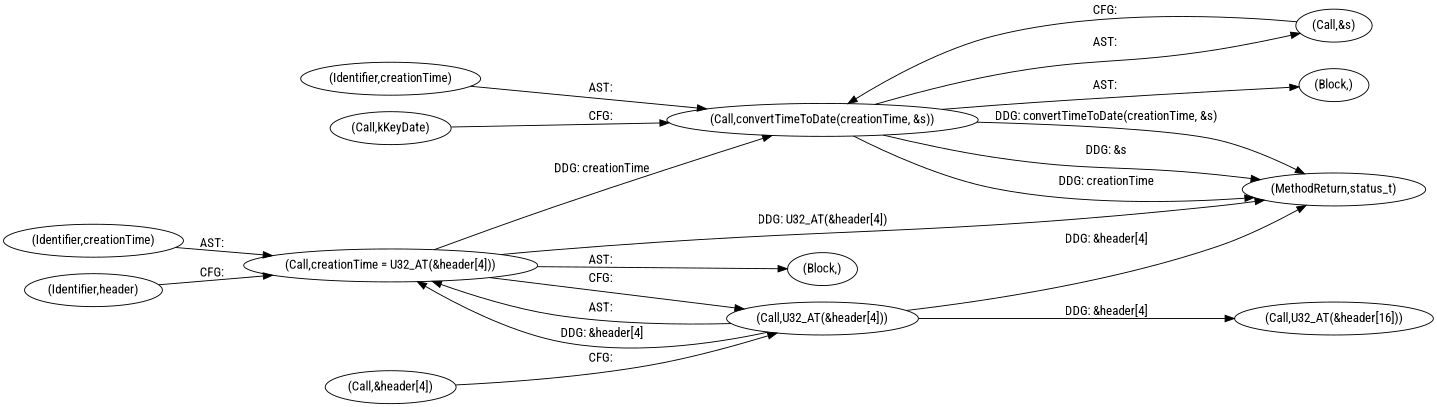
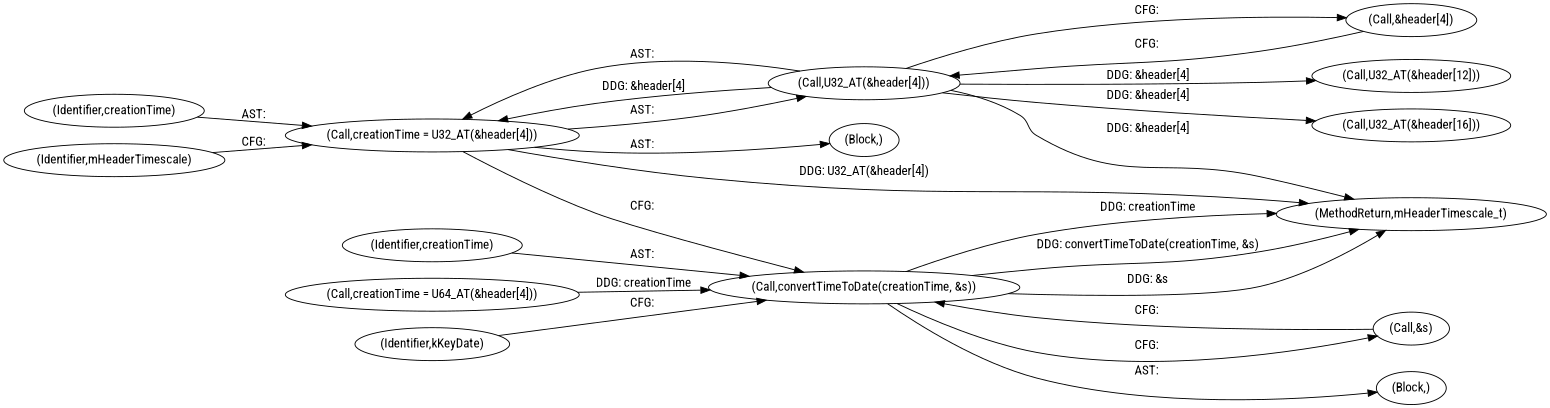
none -> (1119, 24)
(1106, 43) -> (1148, 346)
none -> (1411, 76)
(391, 128) -> (432, 344)
(602, 169) -> (644, 206)
(1334, 189) -> (1411, 214)
(602, 279) -> (644, 110)
(93, 290) -> (114, 160)
none -> (432, 295)
